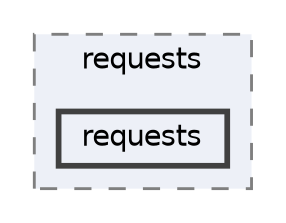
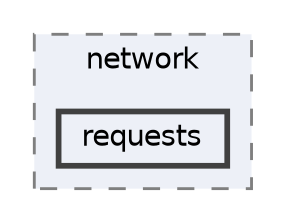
(143, 61) -> (143, 61)
